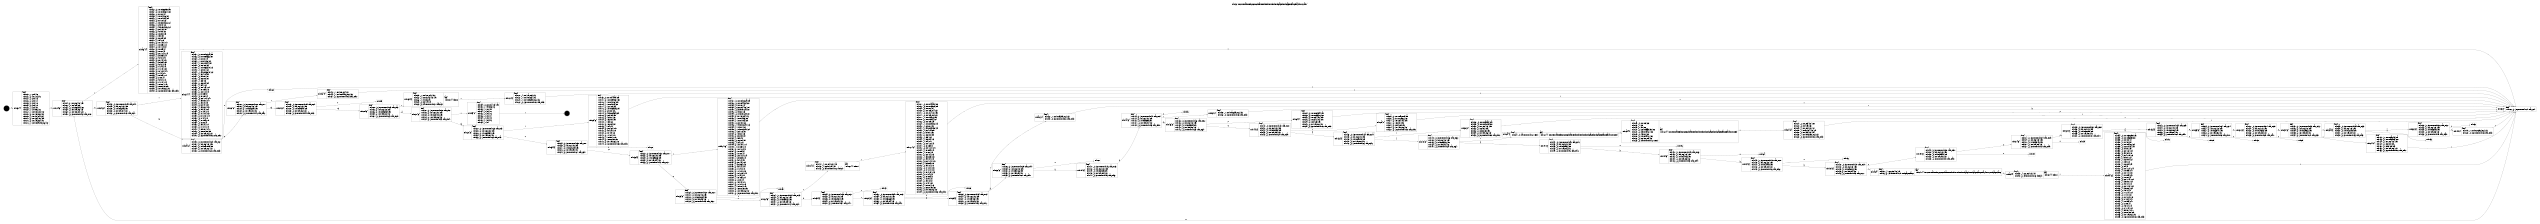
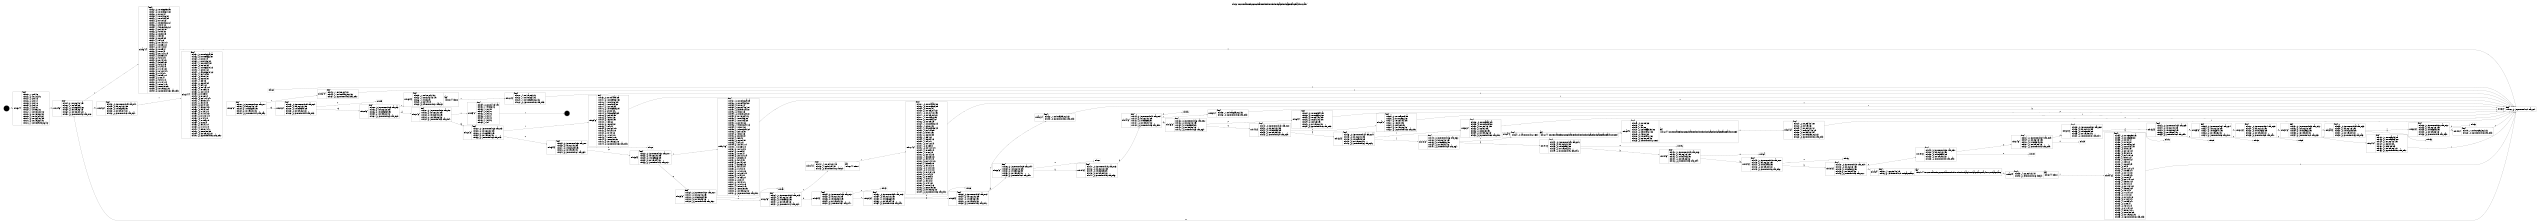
(202, 146) -> none
